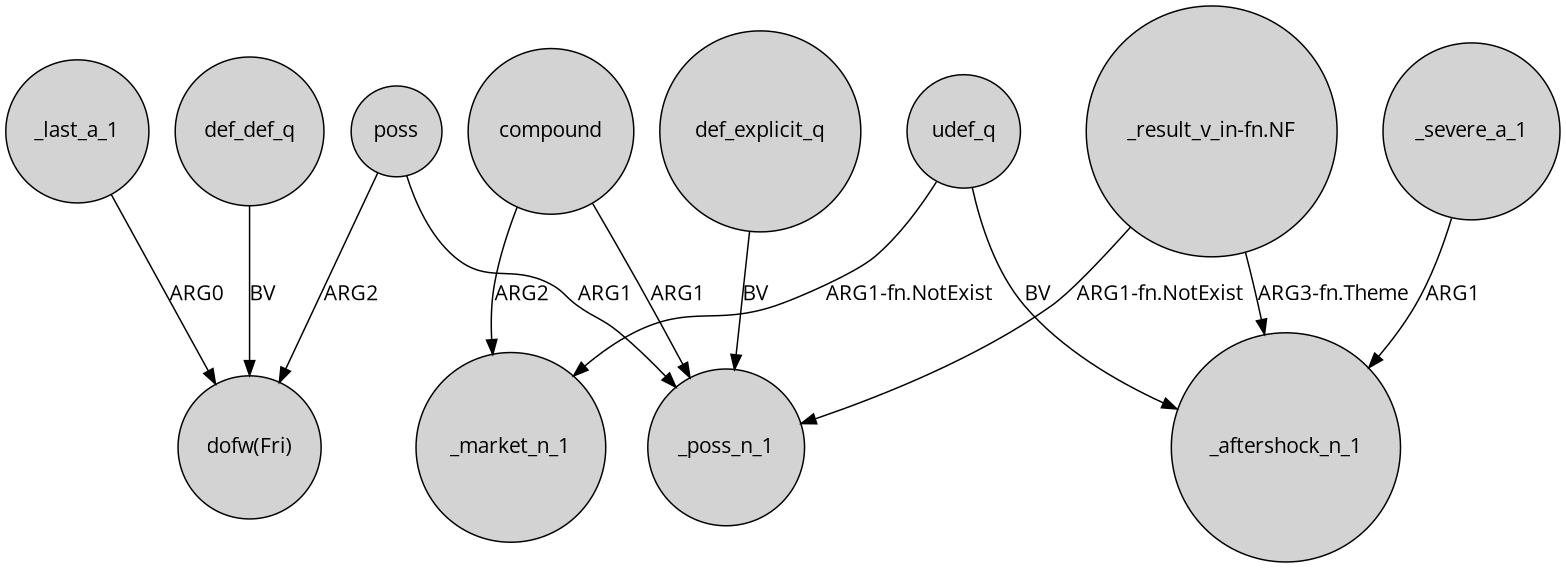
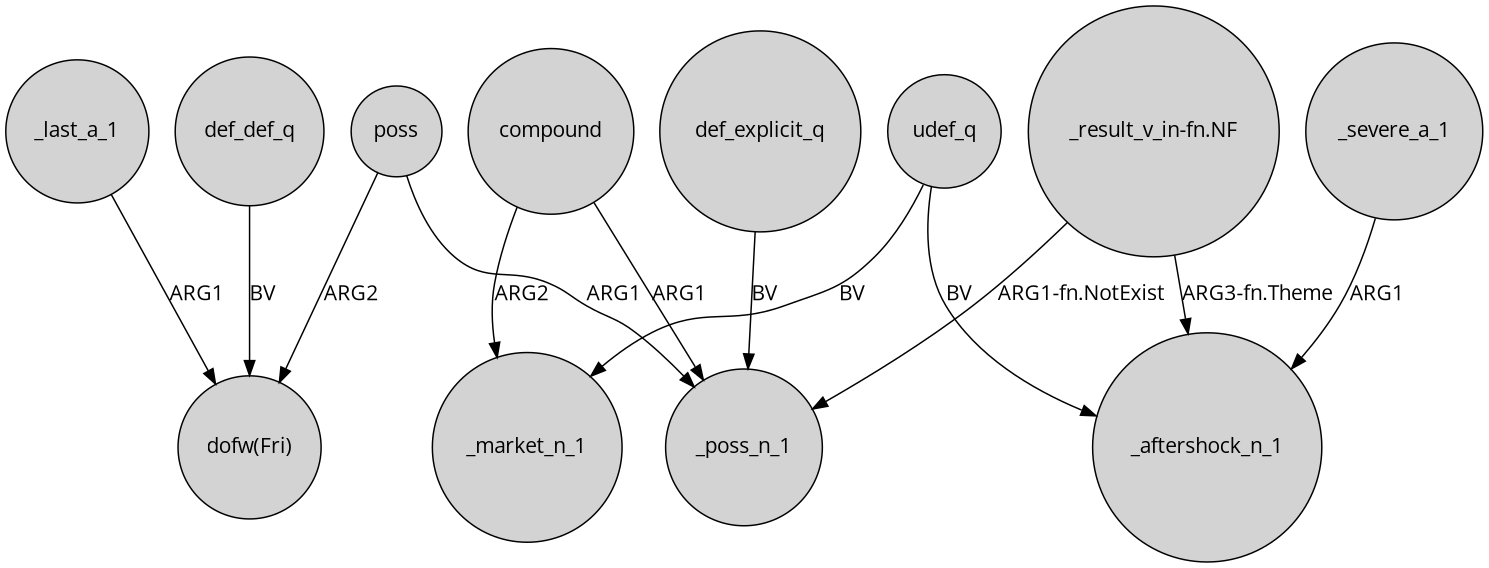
(197, 295) -> (197, 295)
(910, 295) -> (852, 295)
